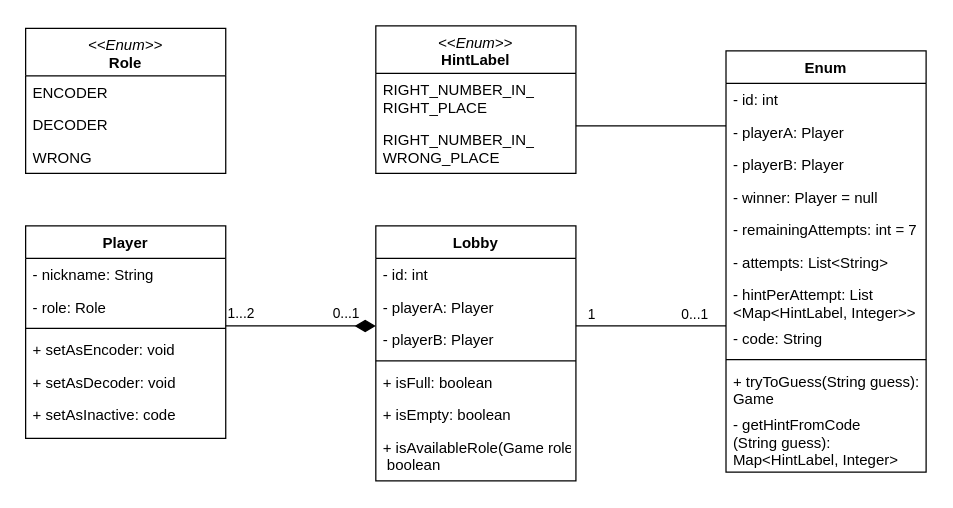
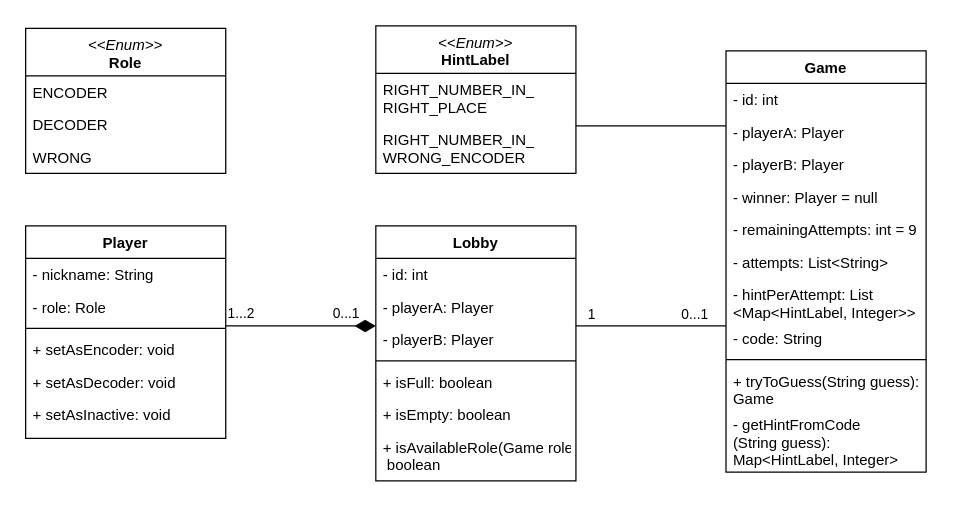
(825, 68) -> (825, 68)
(450, 150) -> (450, 150)
(835, 230) -> (835, 230)
(113, 415) -> (111, 415)
